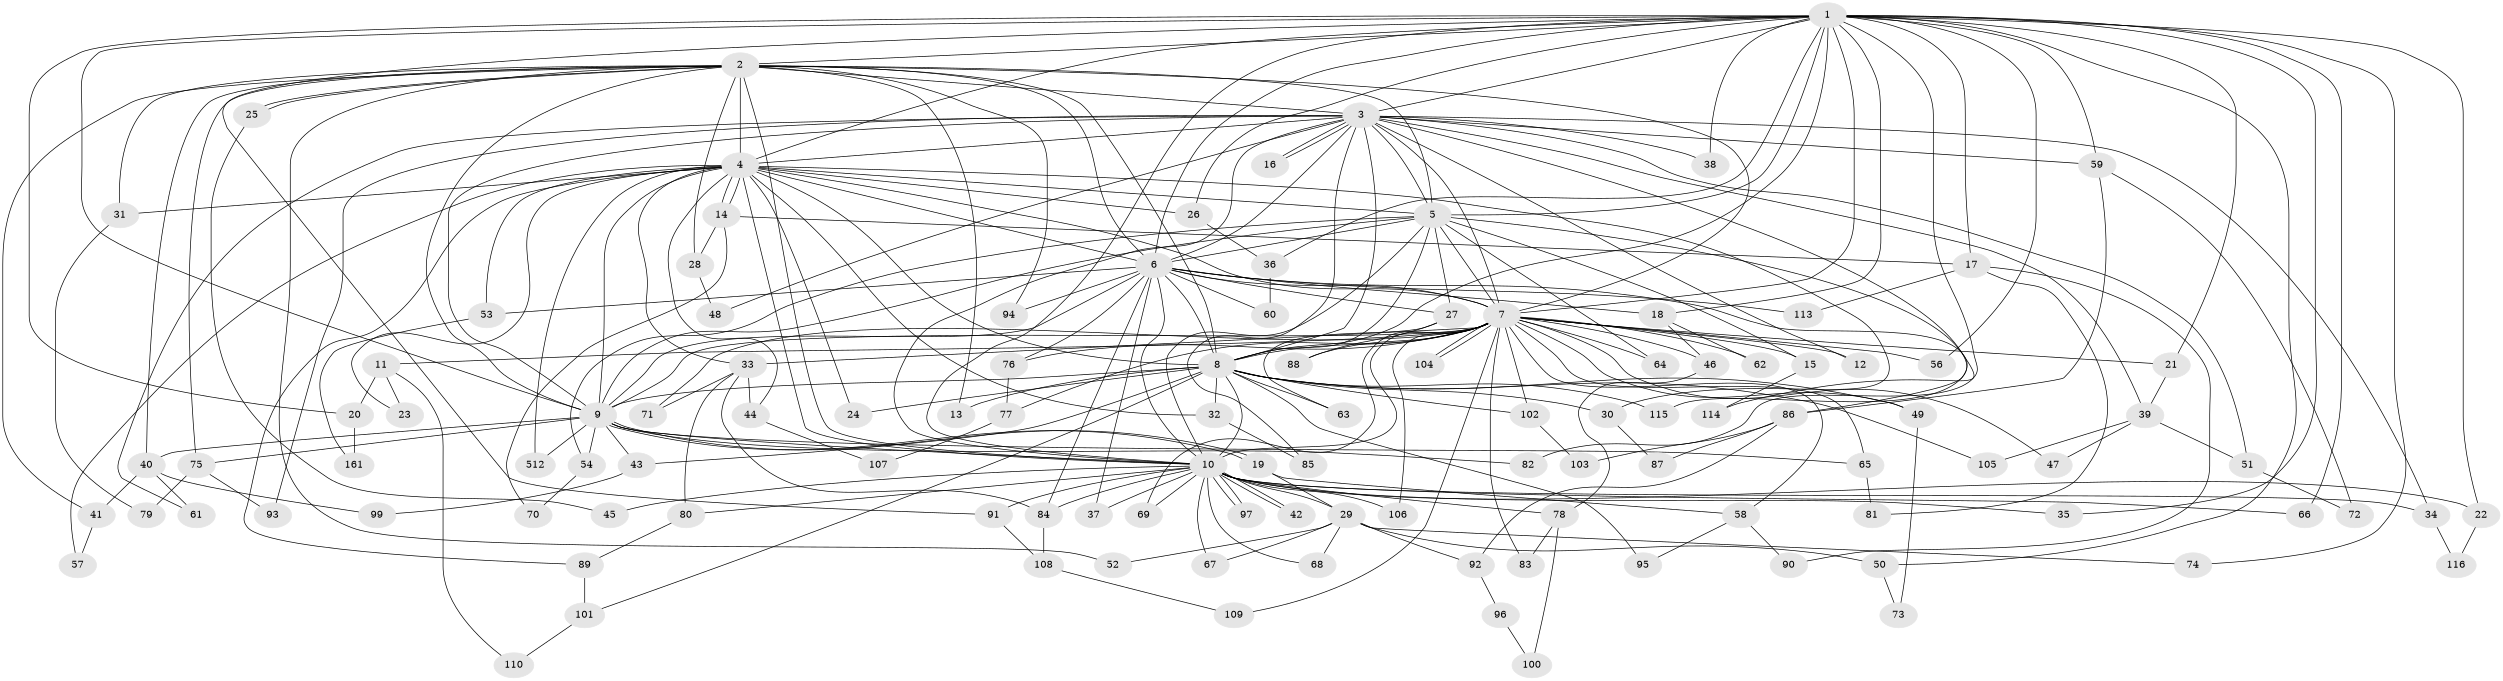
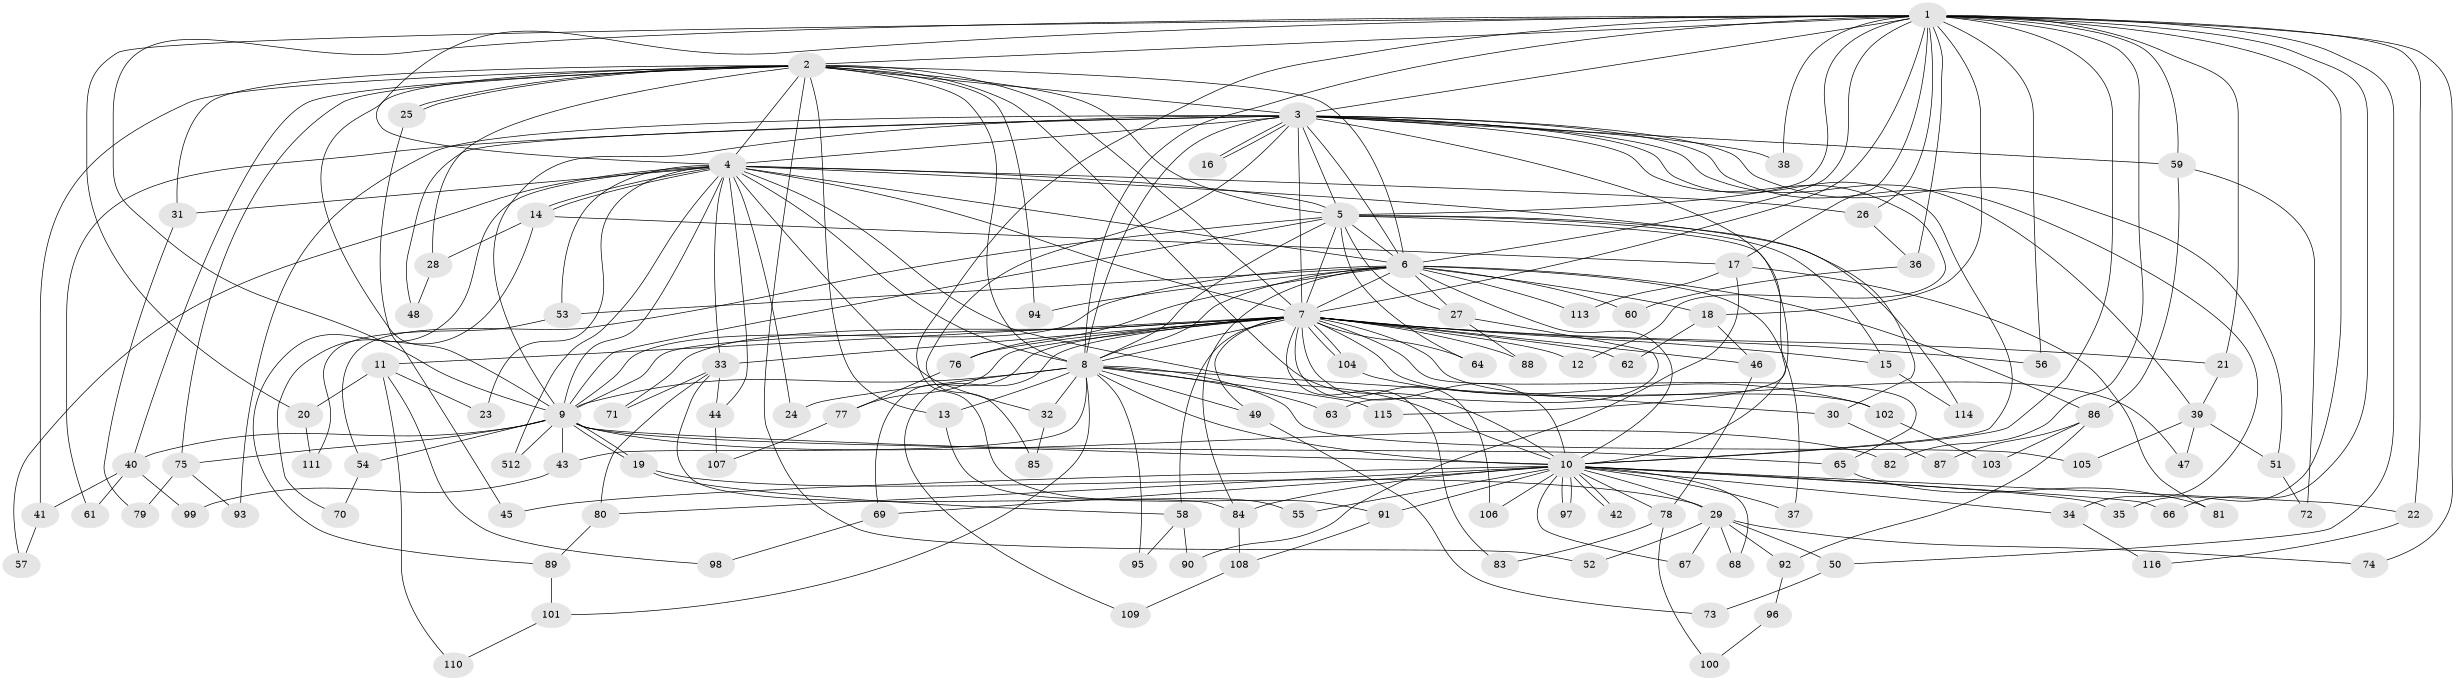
(1365, 394) -> (1617, 389)
(354, 465) -> (312, 465)
none -> (1299, 515)
none -> (716, 565)
